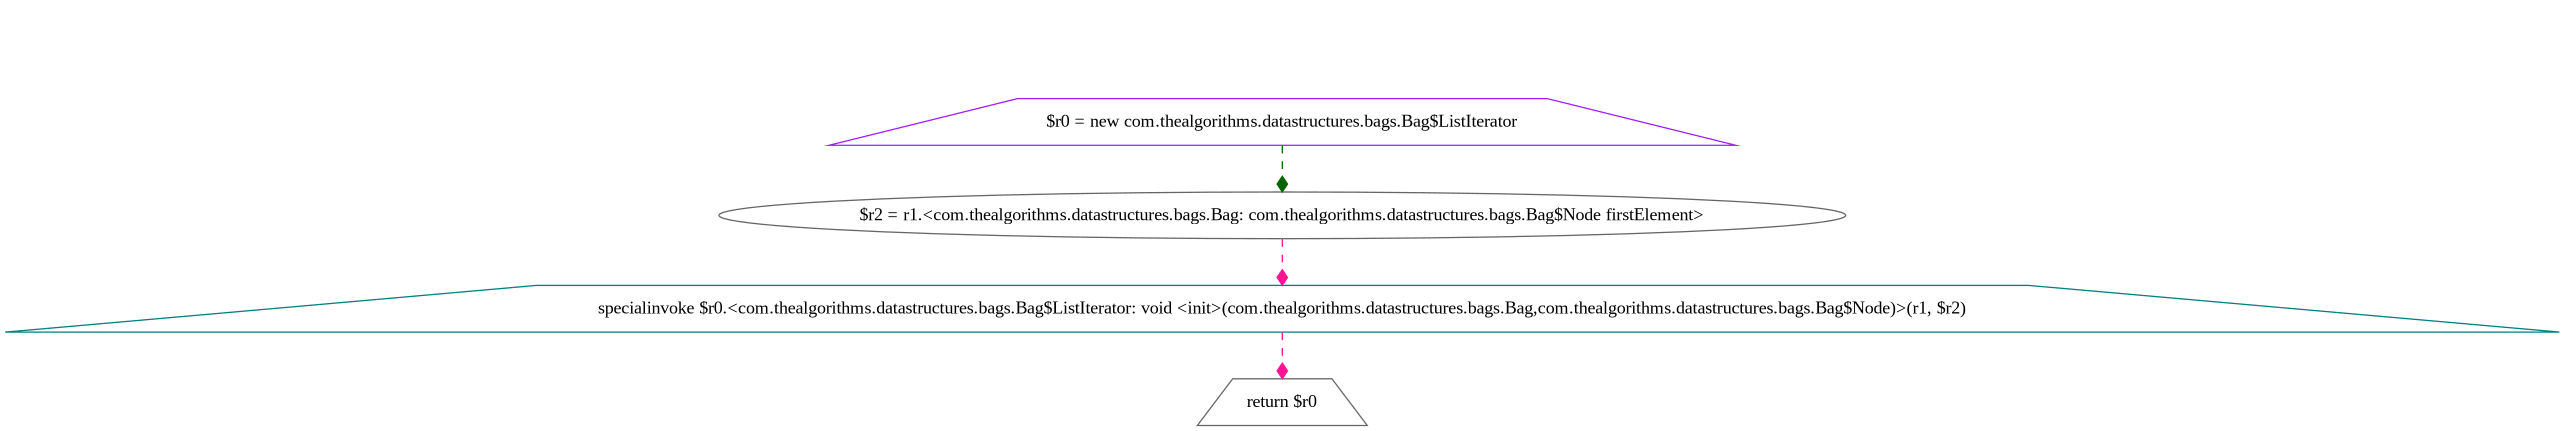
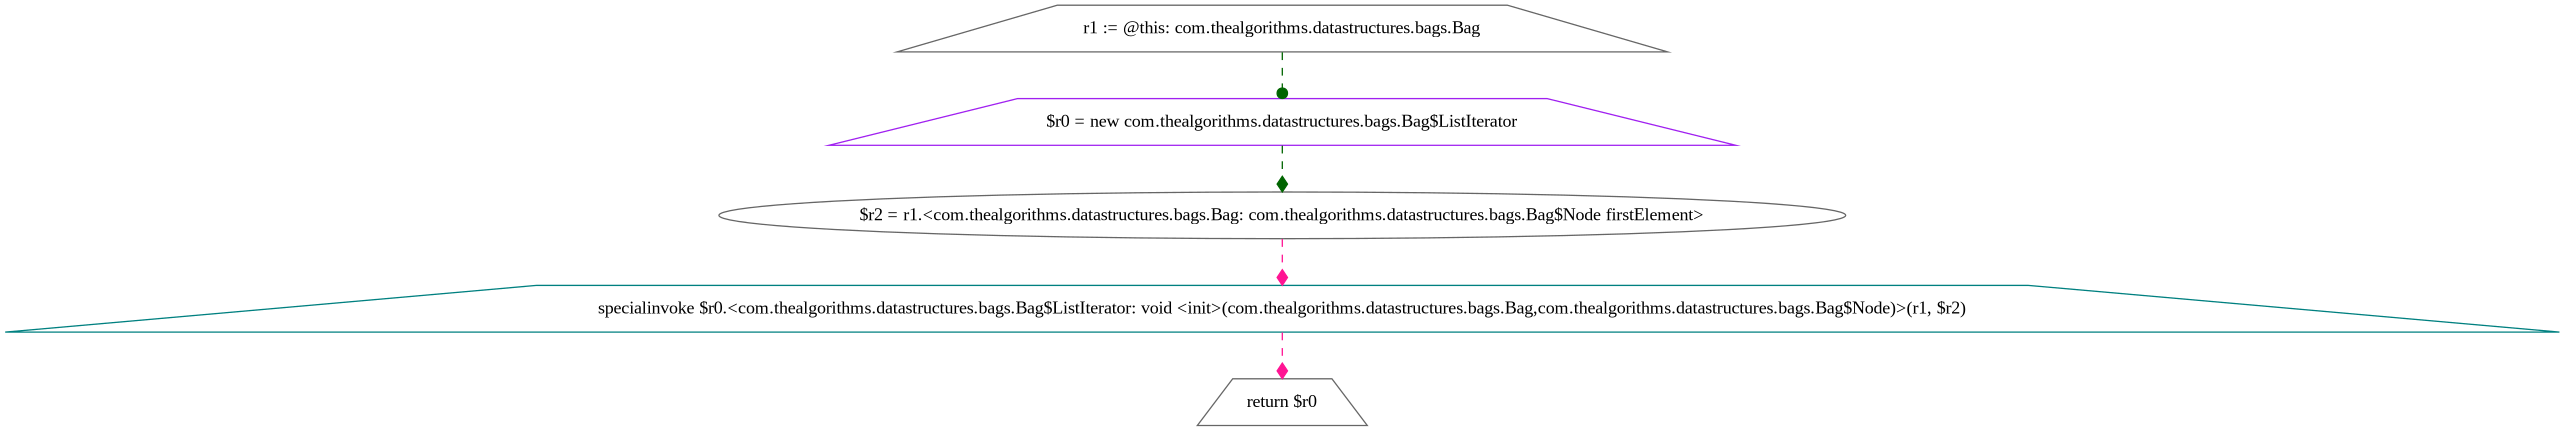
none -> (1282, 29)
